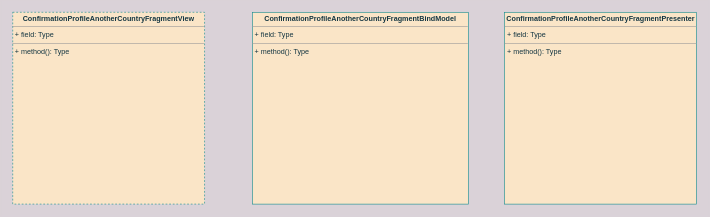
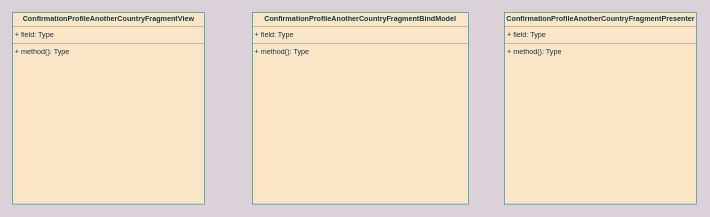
(108, 108) -> (108, 108)
